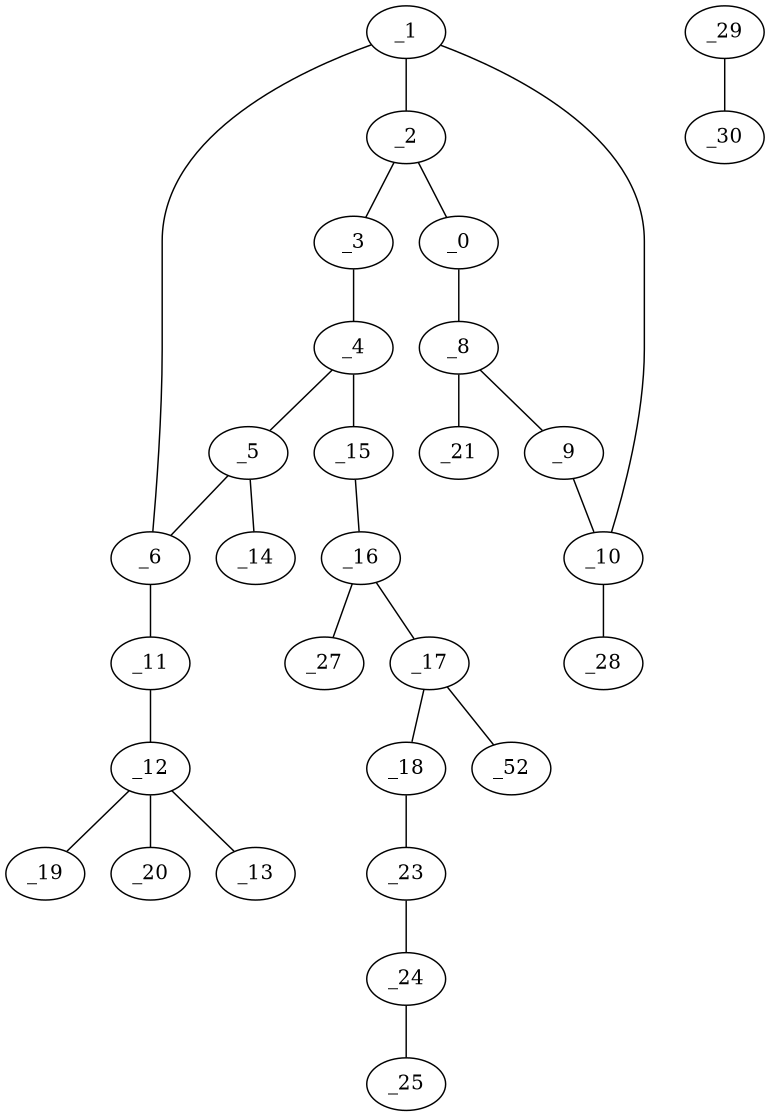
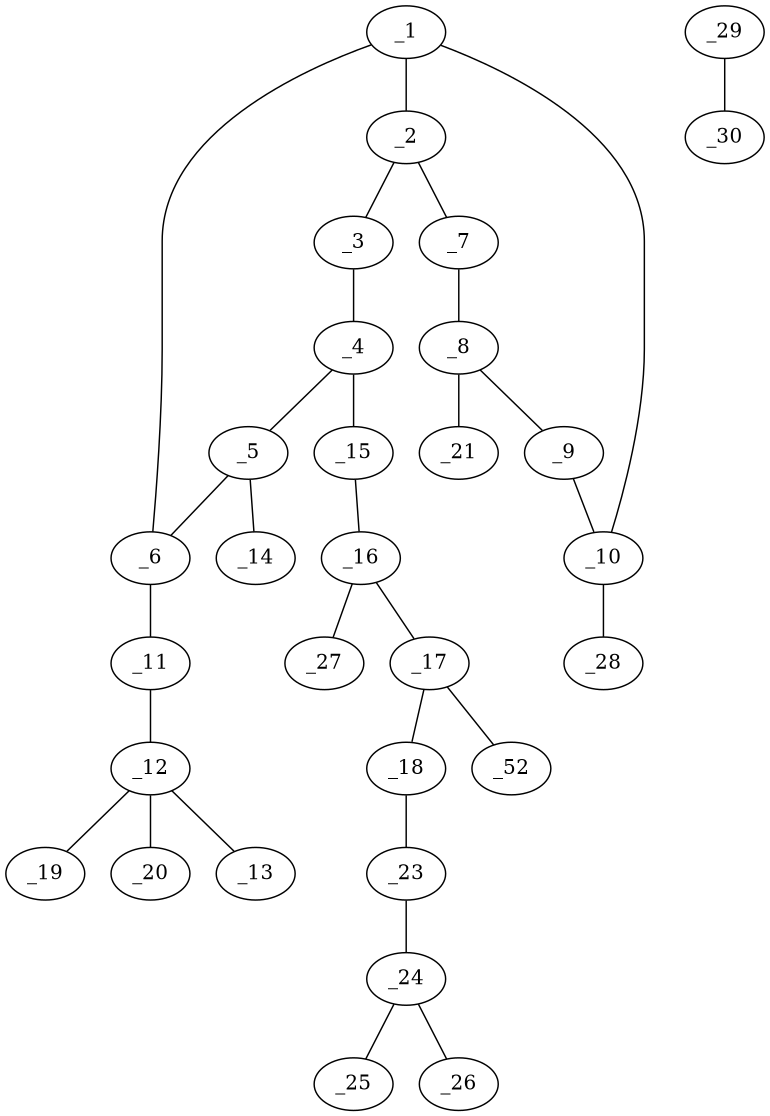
(459, 243) -> (459, 243)
none -> (459, 1084)
